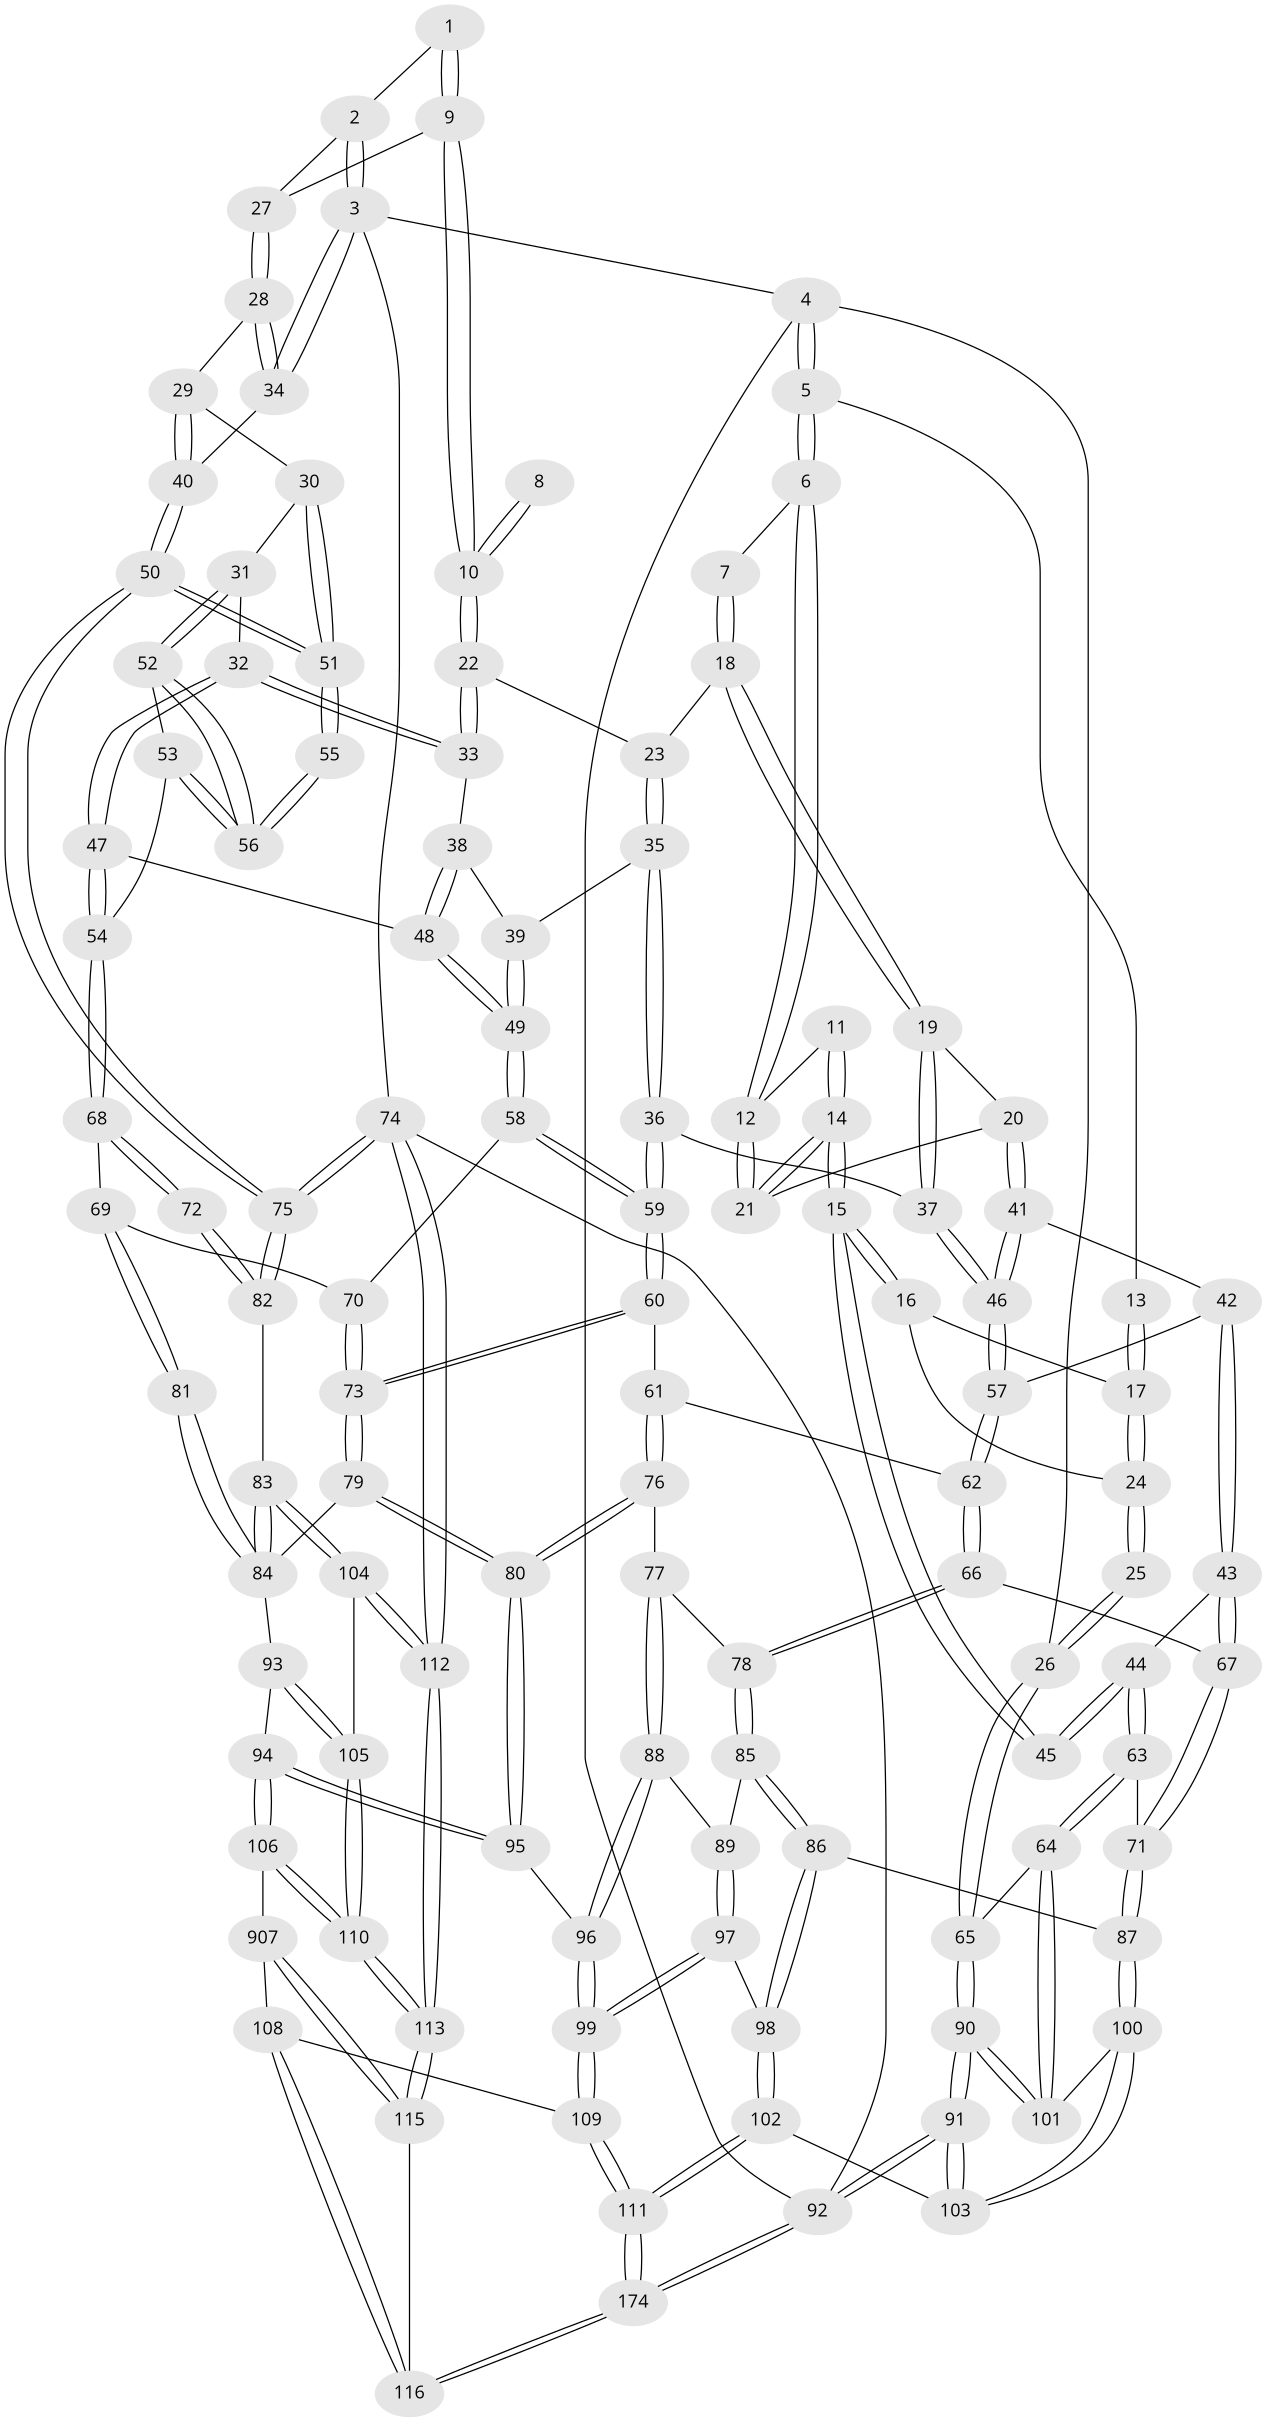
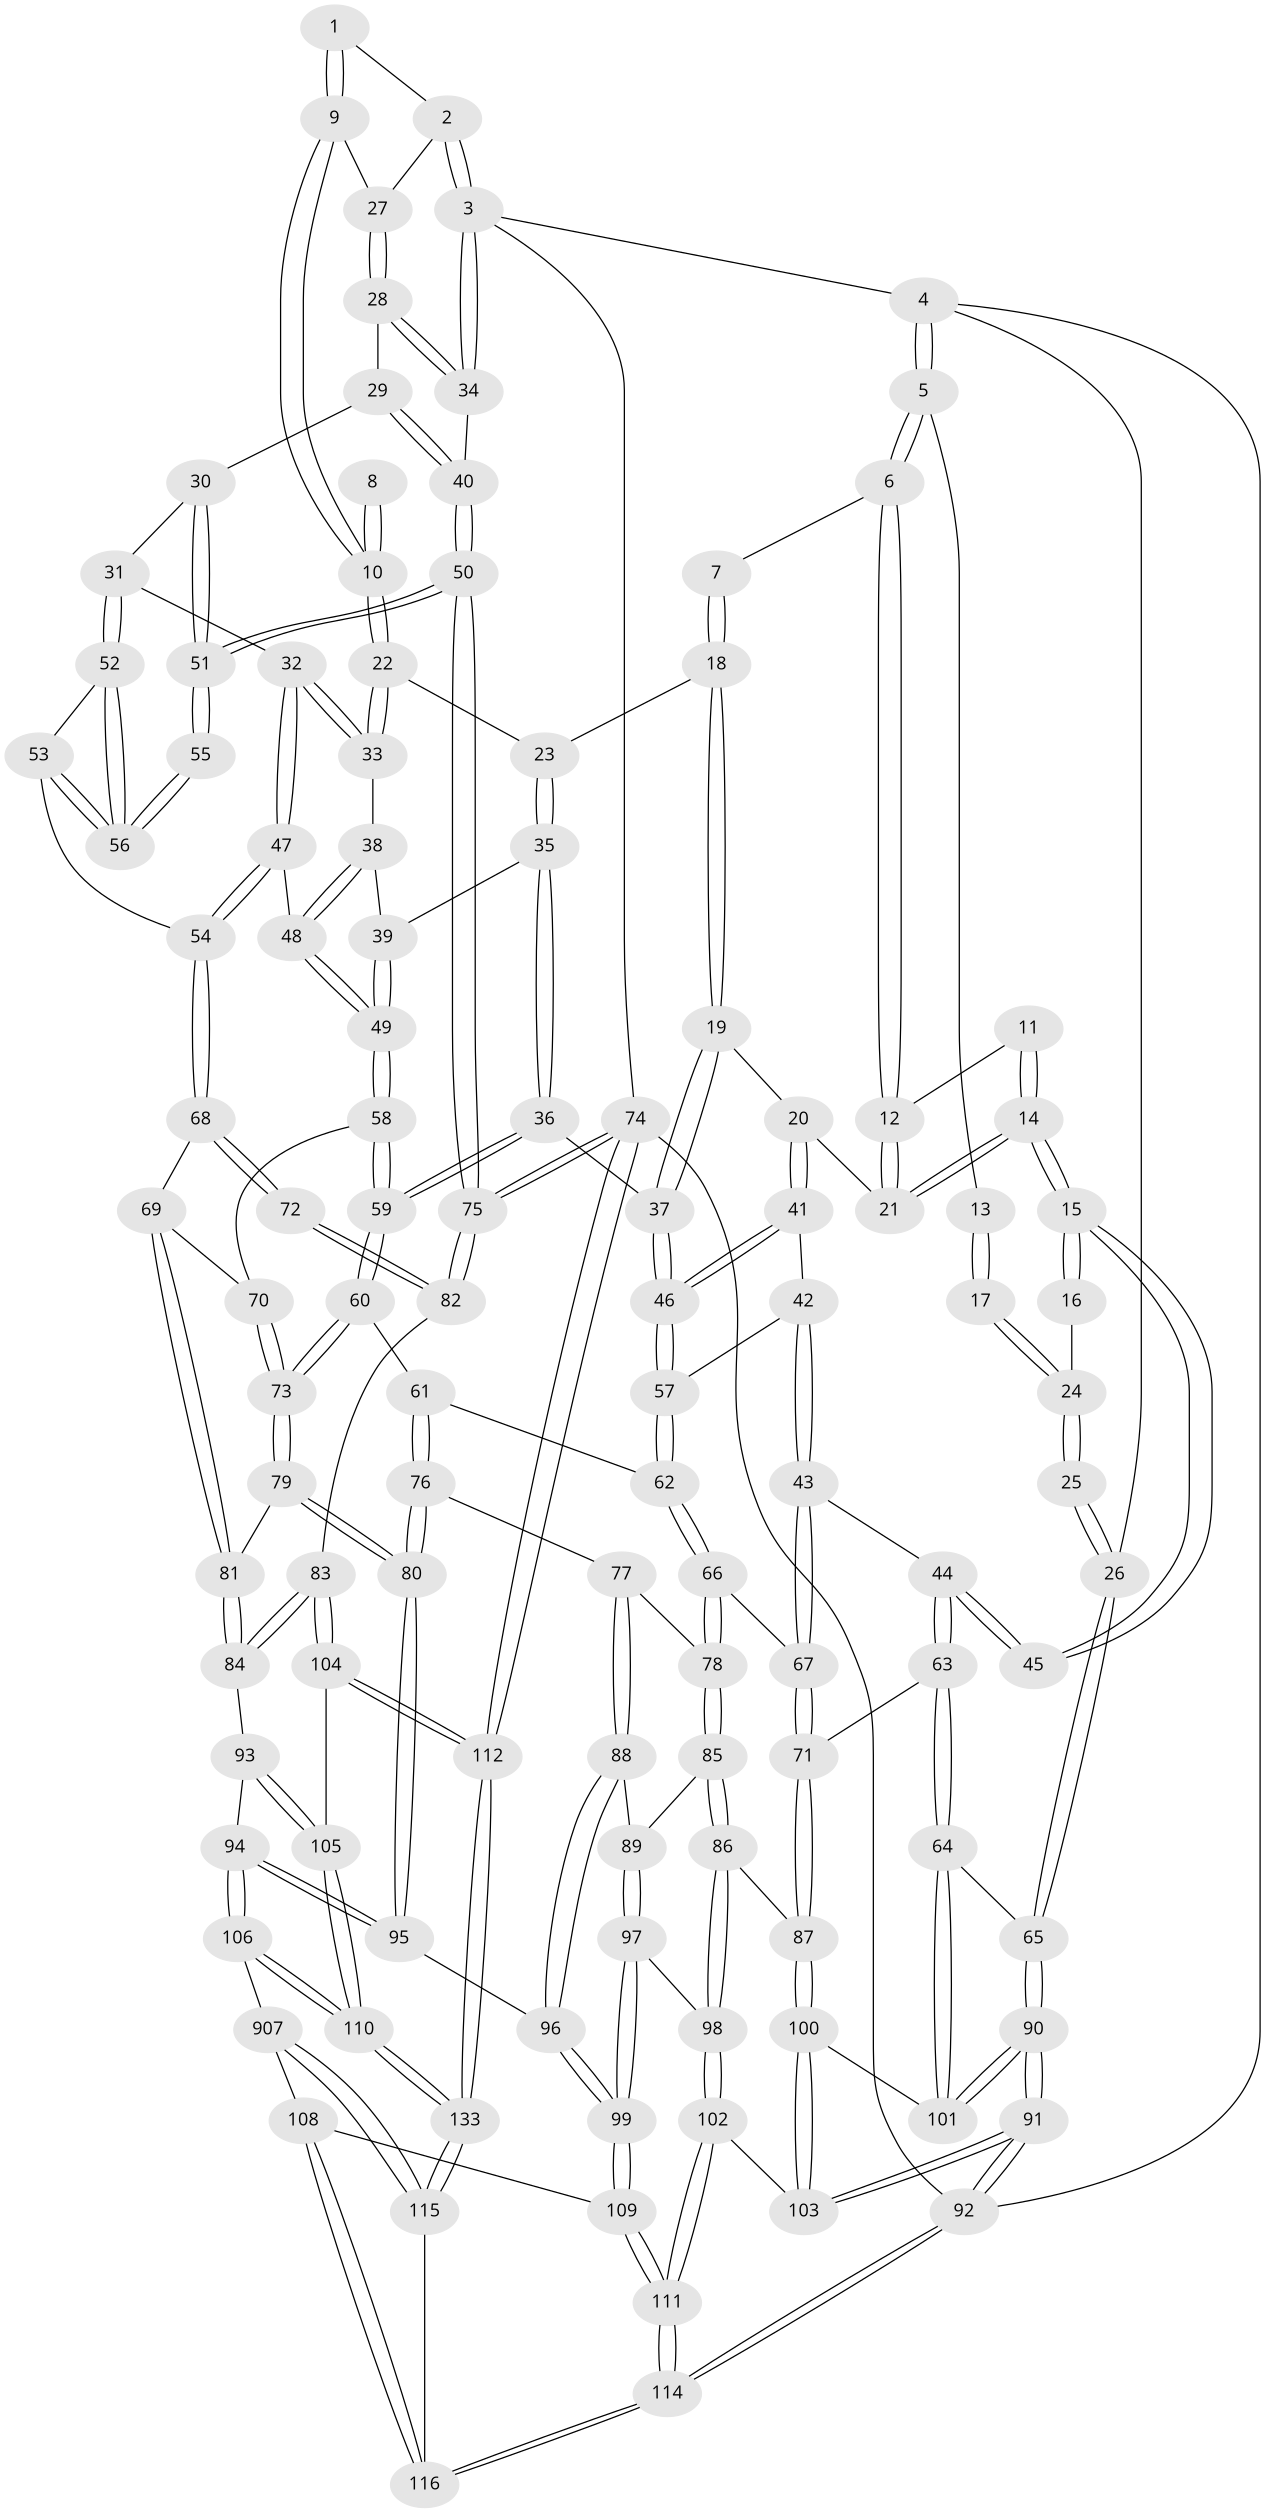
(1019, 1351) -> none
(319, 1519) -> (256, 1529)
(430, 2030) -> (465, 2121)
(633, 2303) -> (667, 2394)
